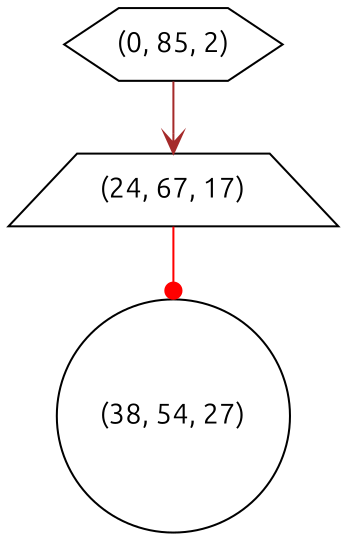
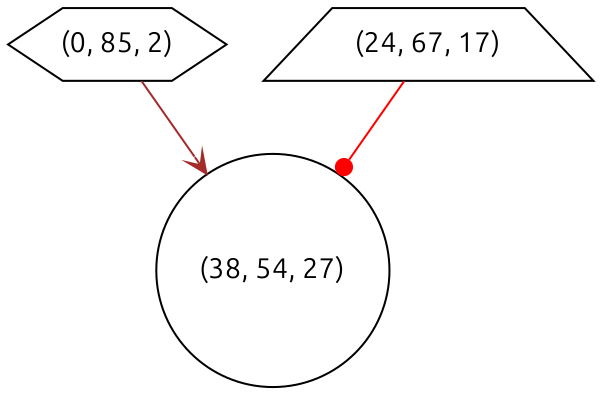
(173, 107) -> (168, 119)
